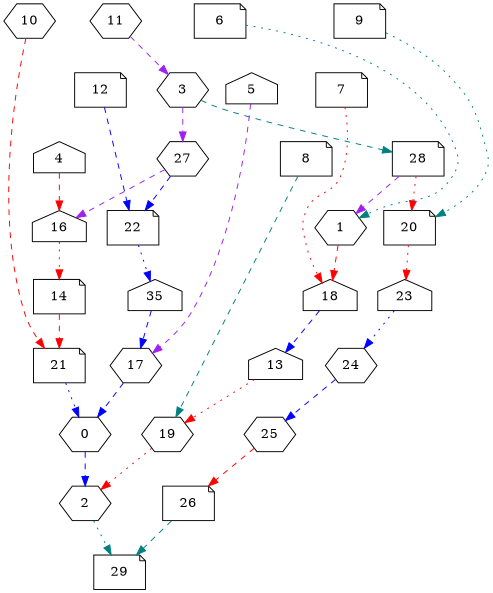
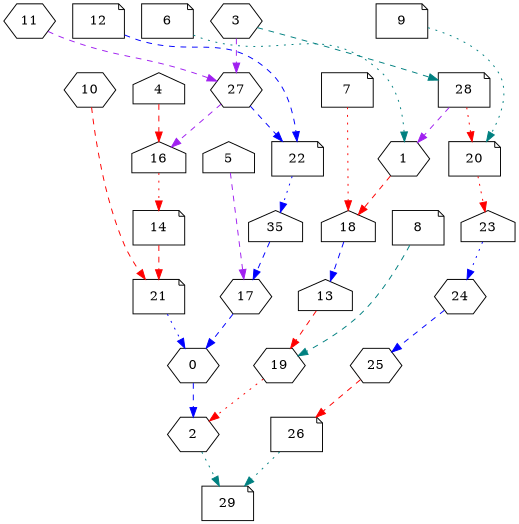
(146, 52) -> (127, 56)
(224, 399) -> (306, 326)
(158, 534) -> (266, 466)
